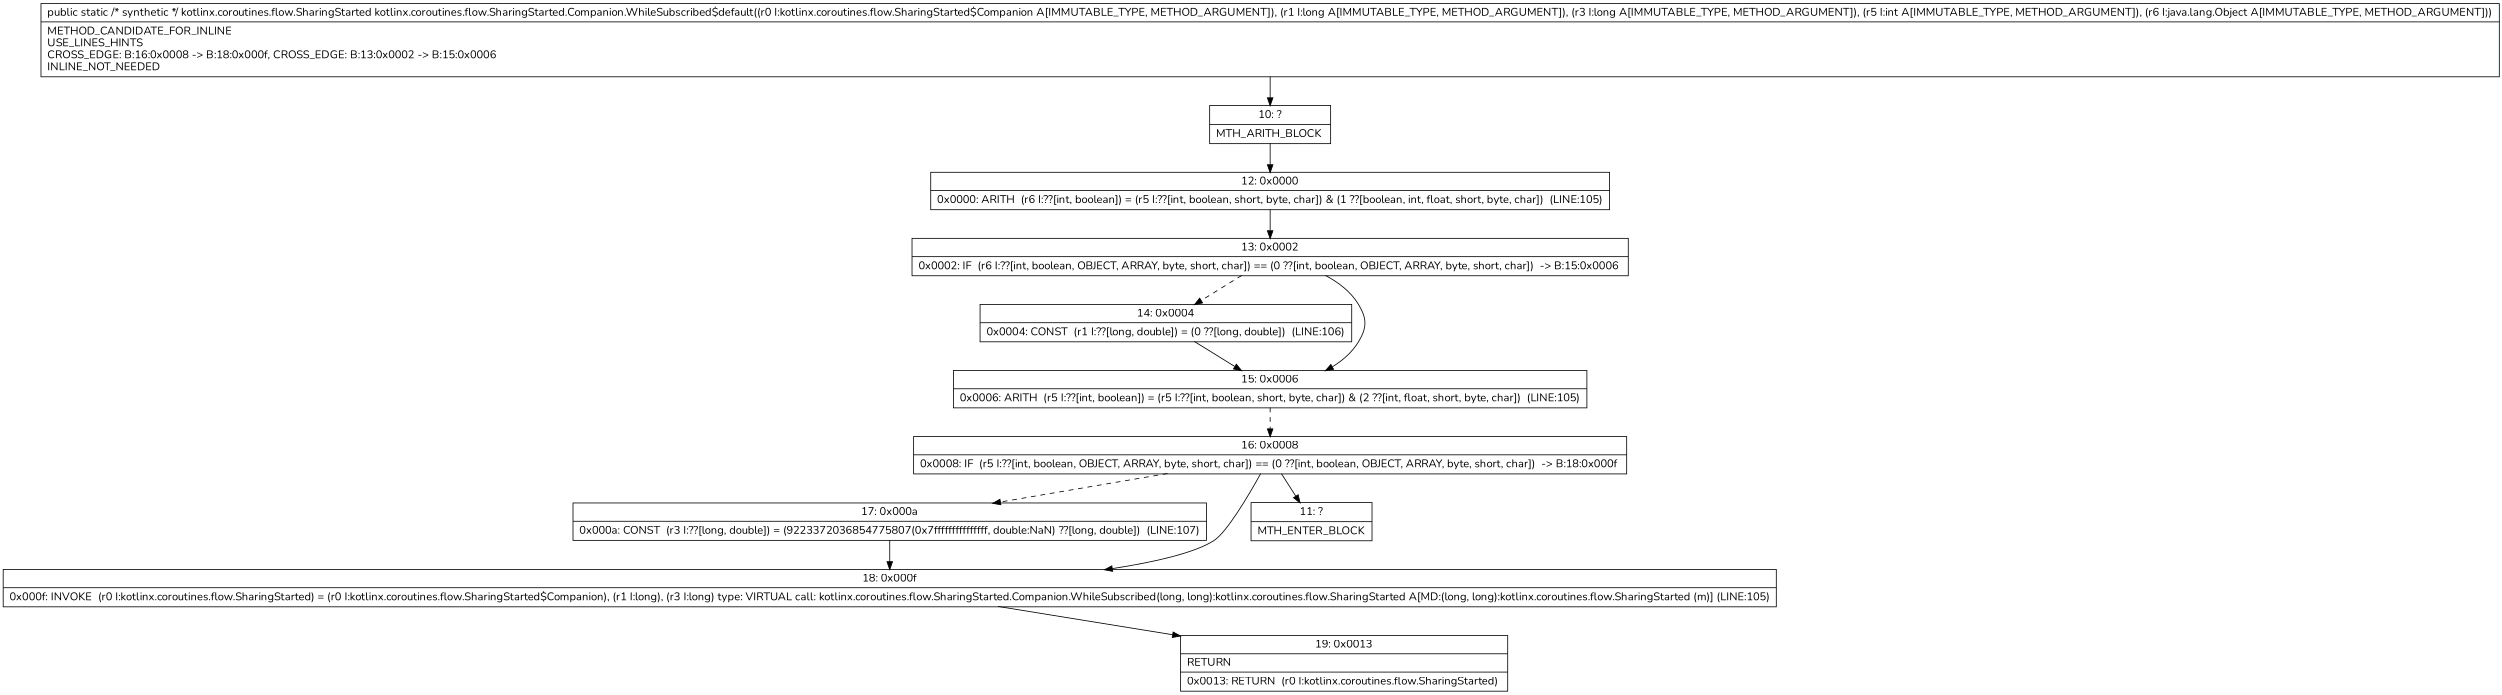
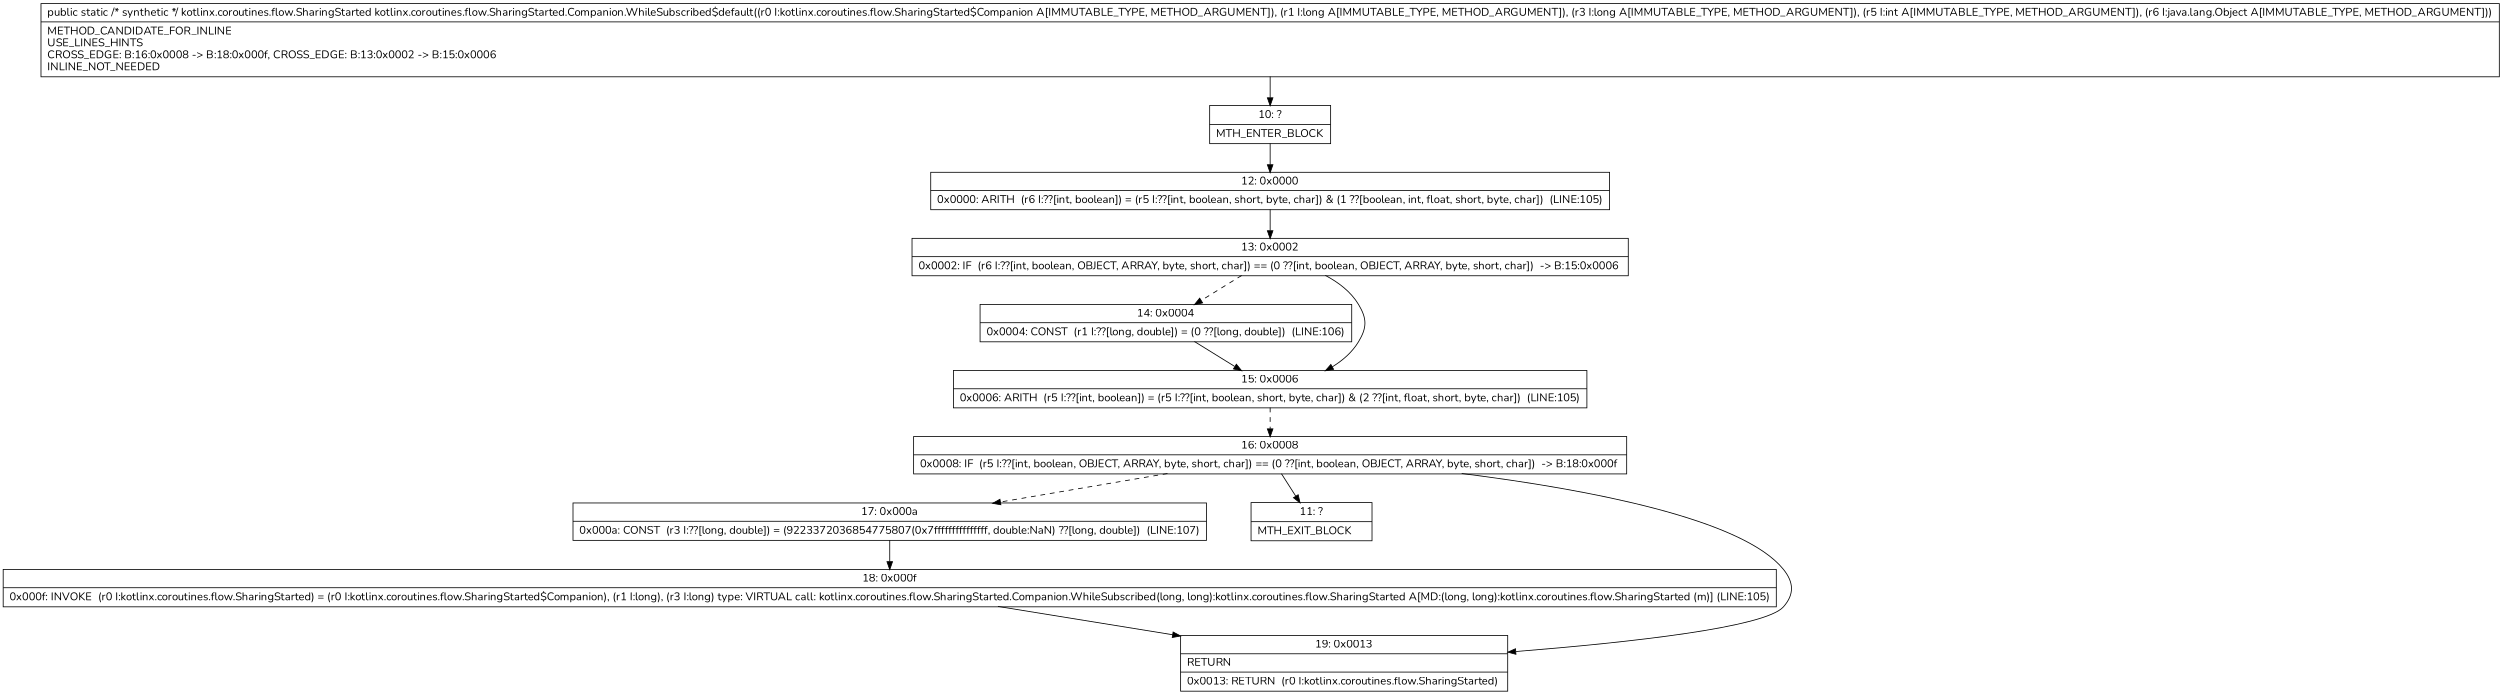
(1269, 134) -> (1270, 134)
(1312, 531) -> (1305, 531)
(1203, 546) -> (1774, 561)
